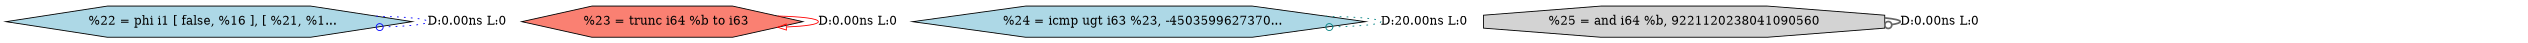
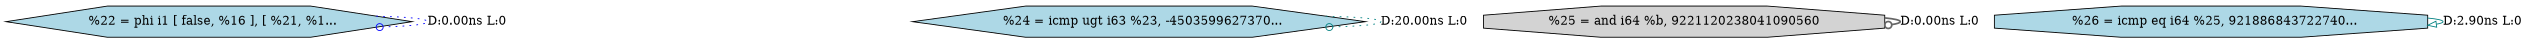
(662, 22) -> none
none -> (2211, 22)
